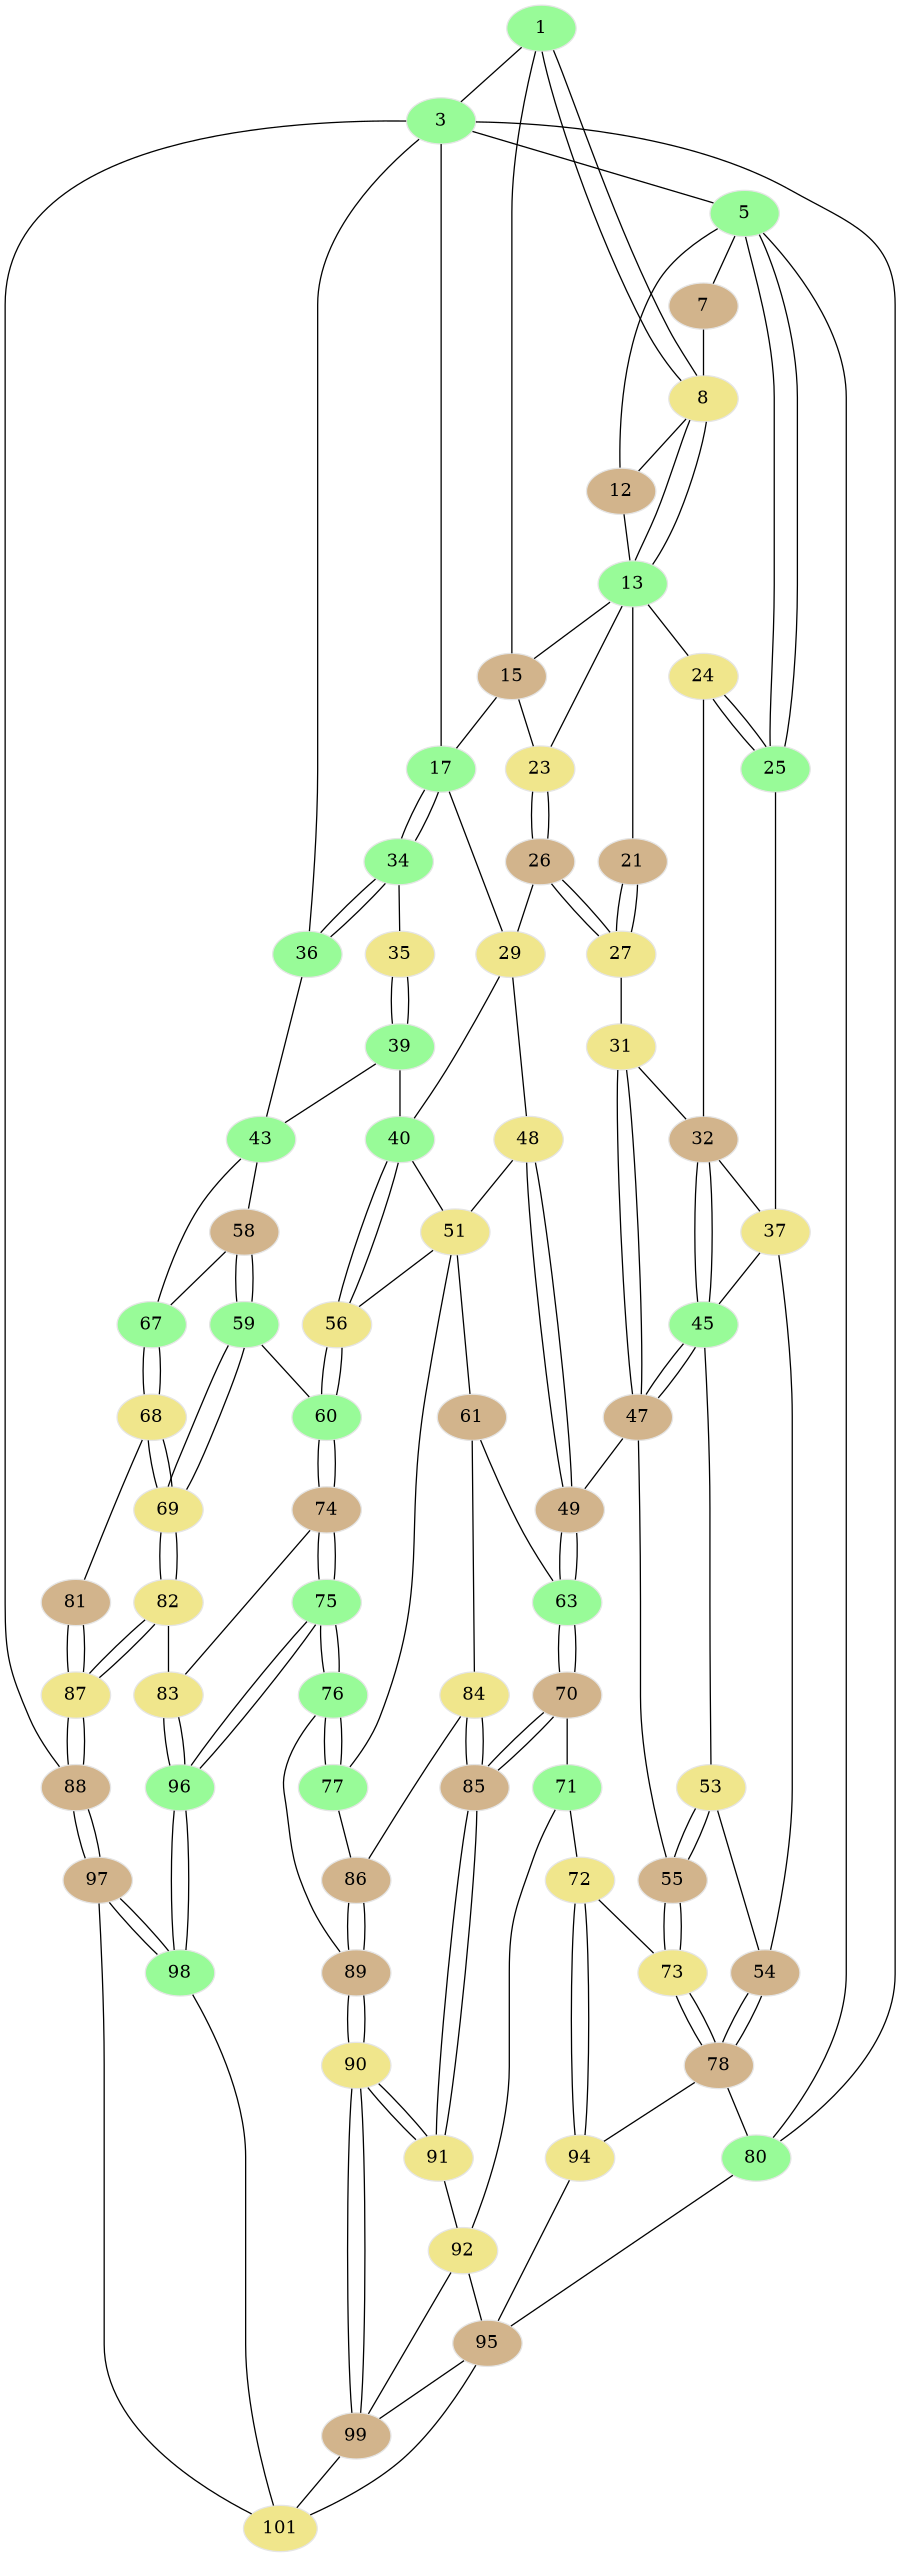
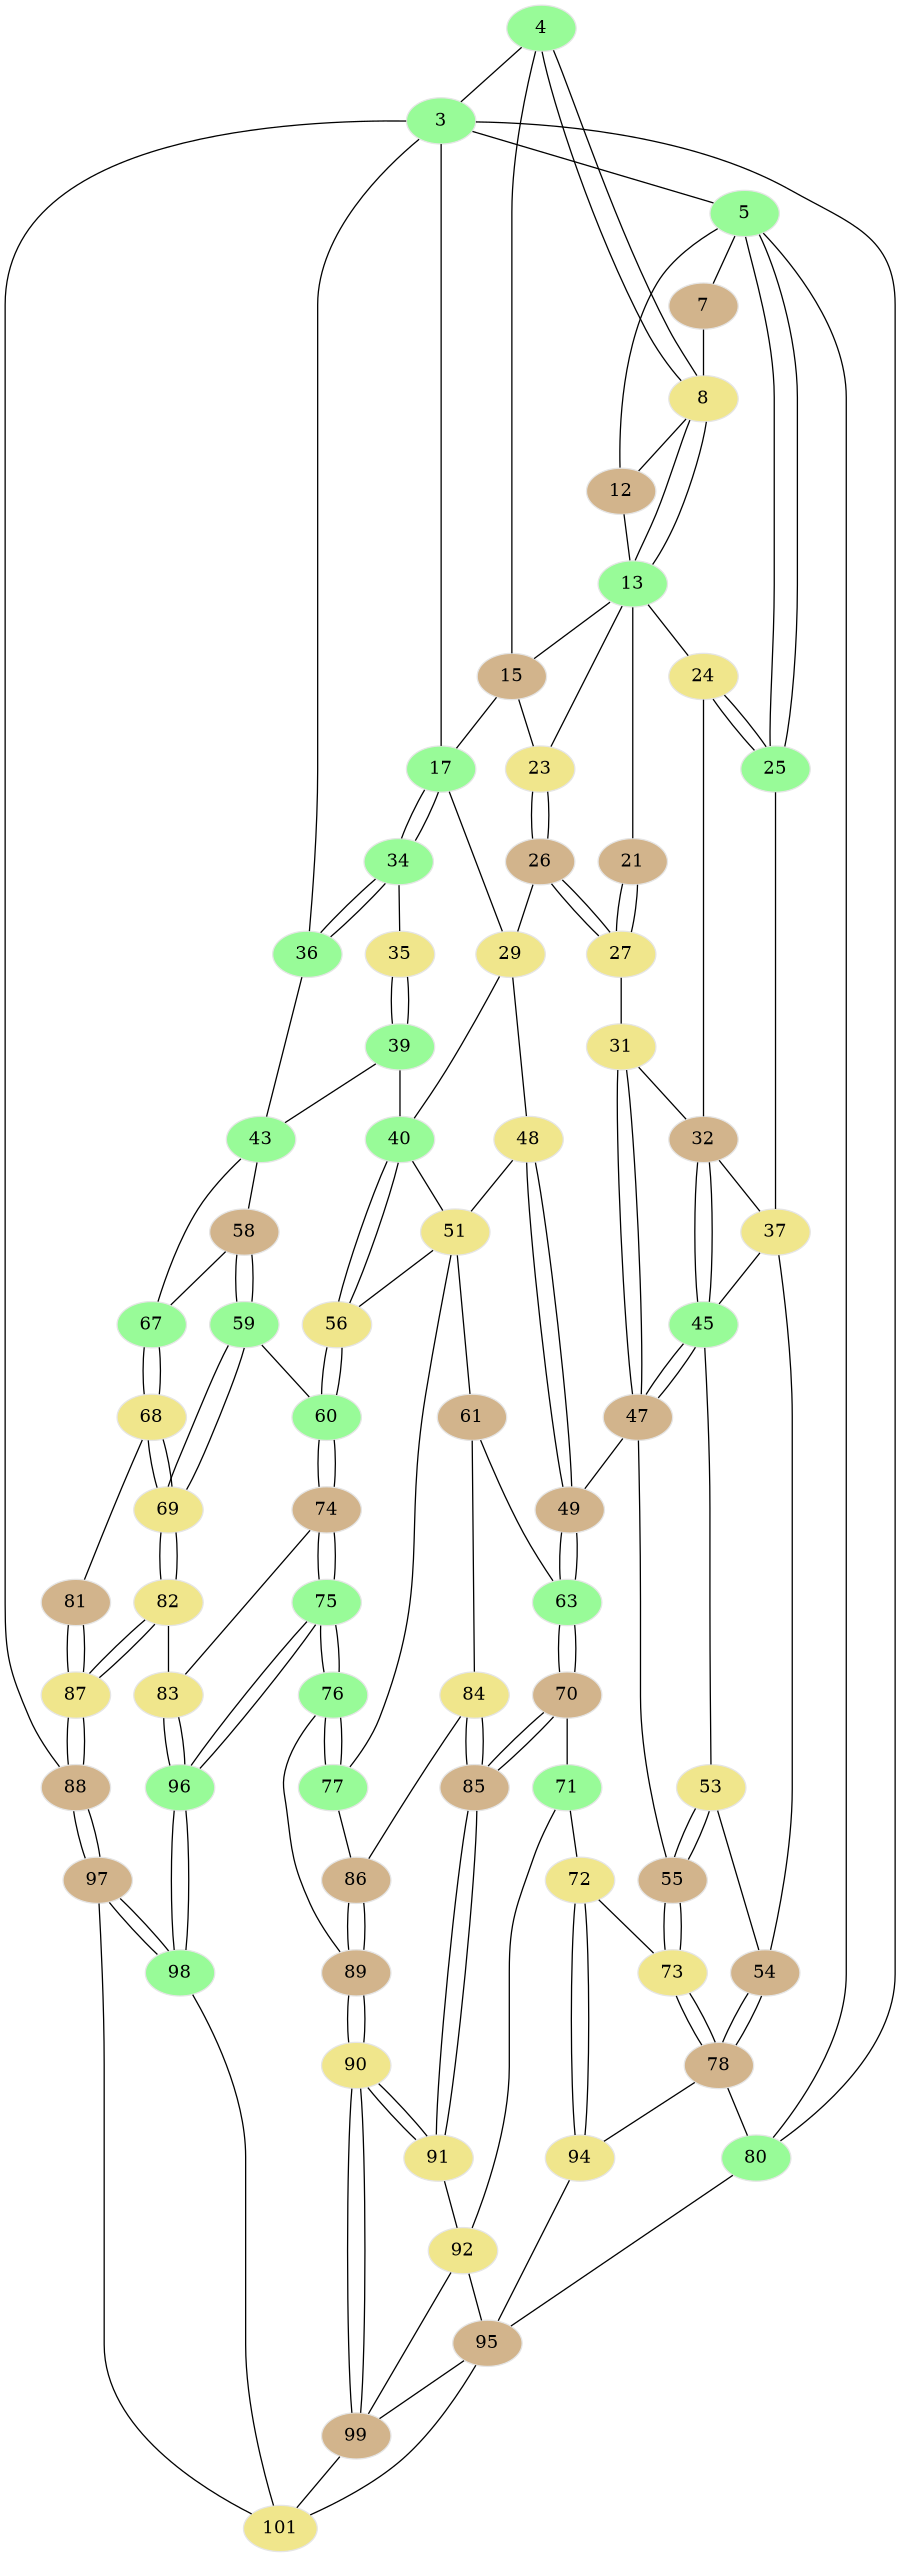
(541, 28) -> (541, 28)
